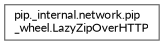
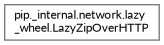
(82, 22) -> (82, 22)
